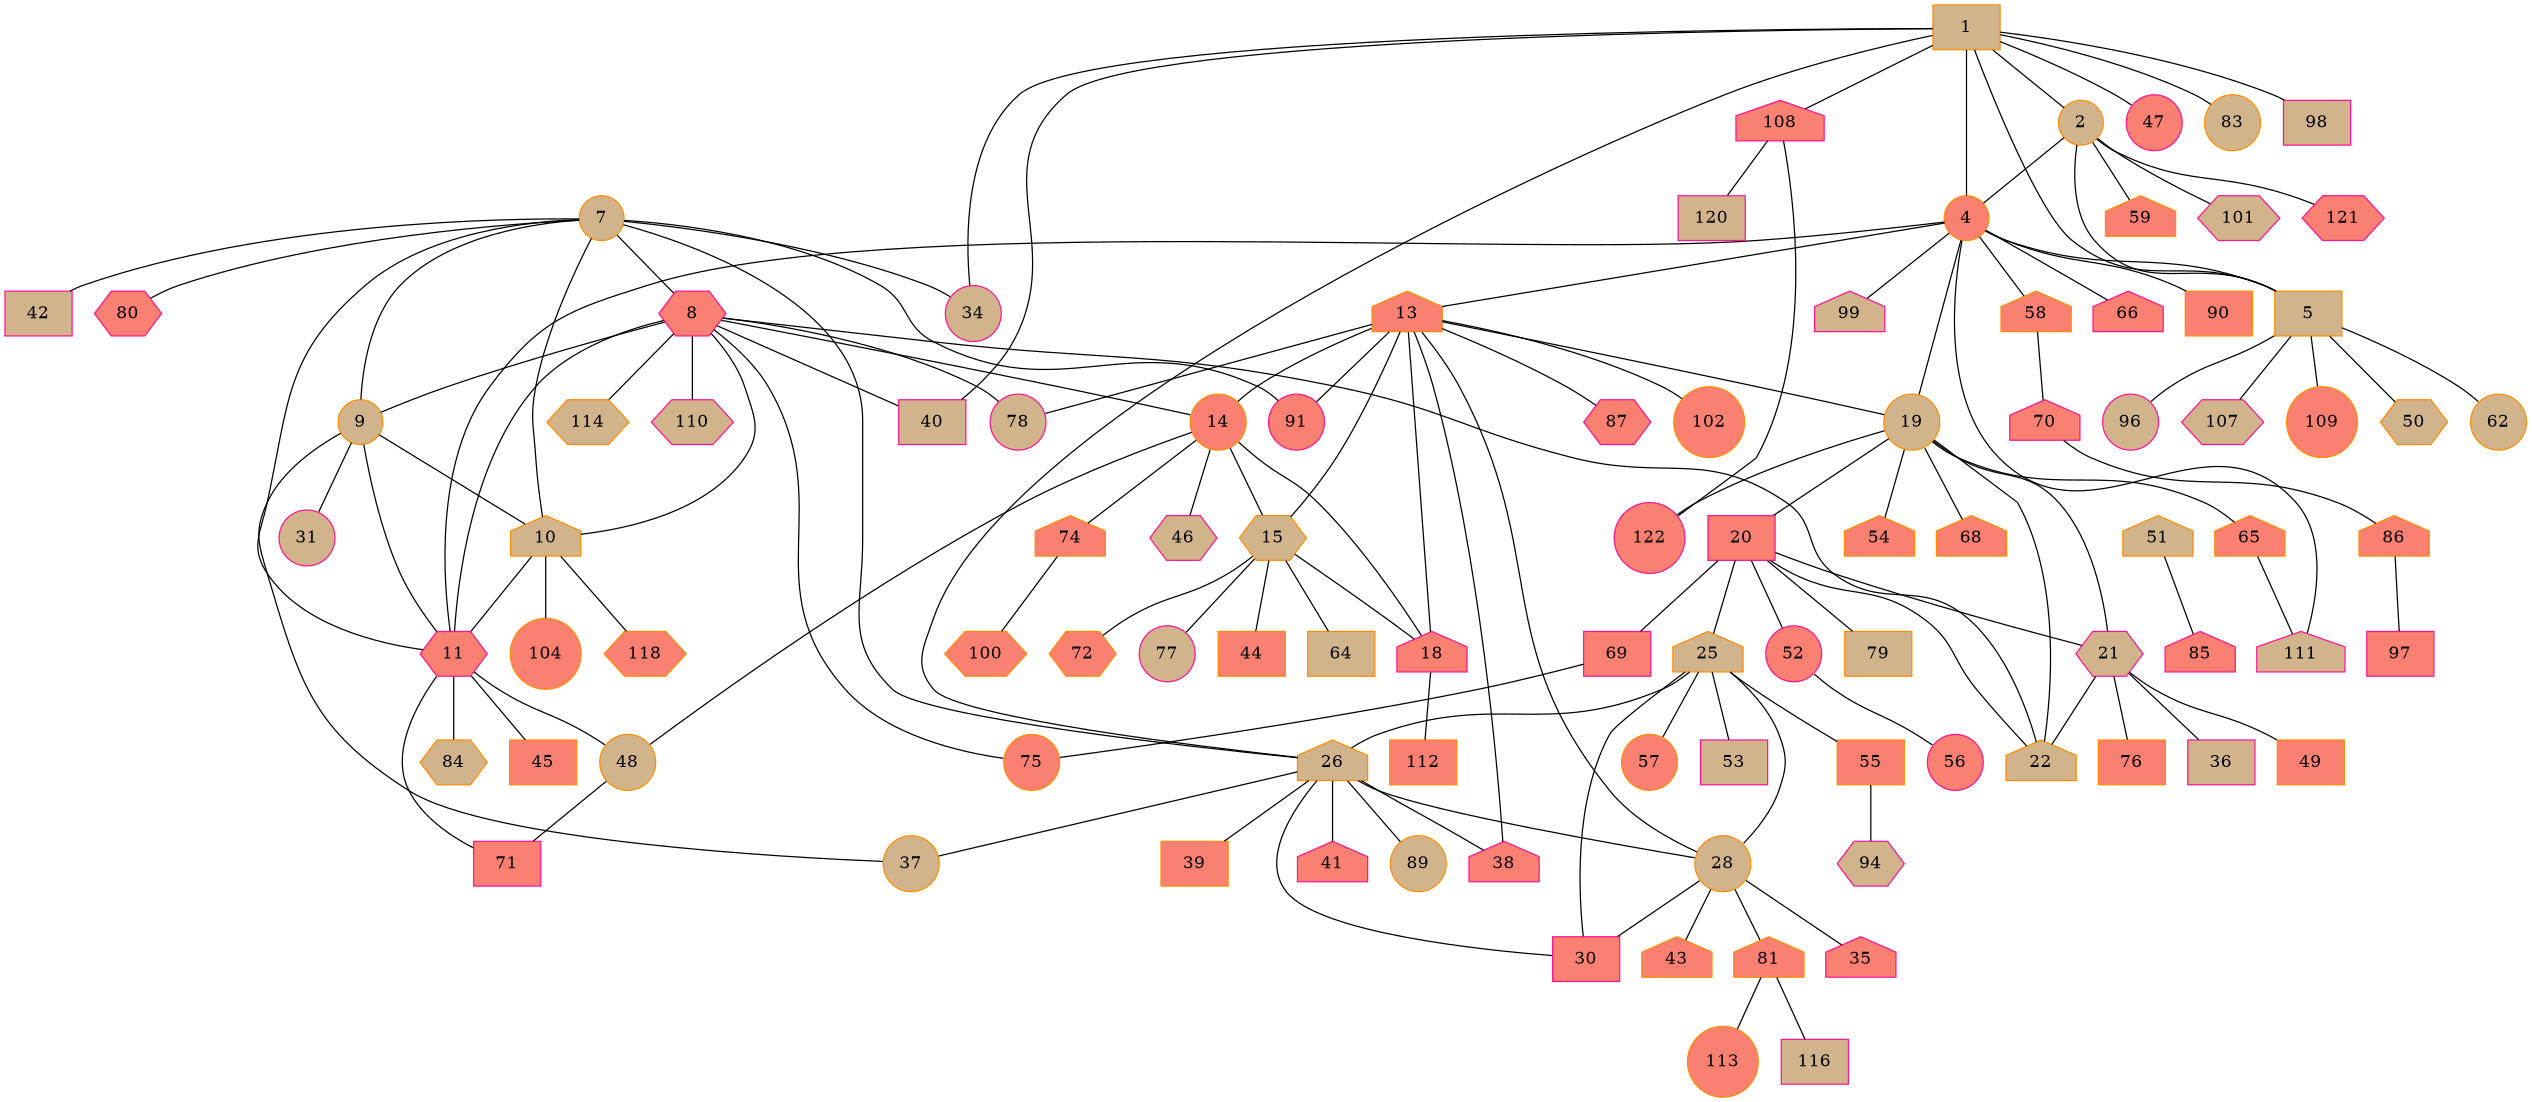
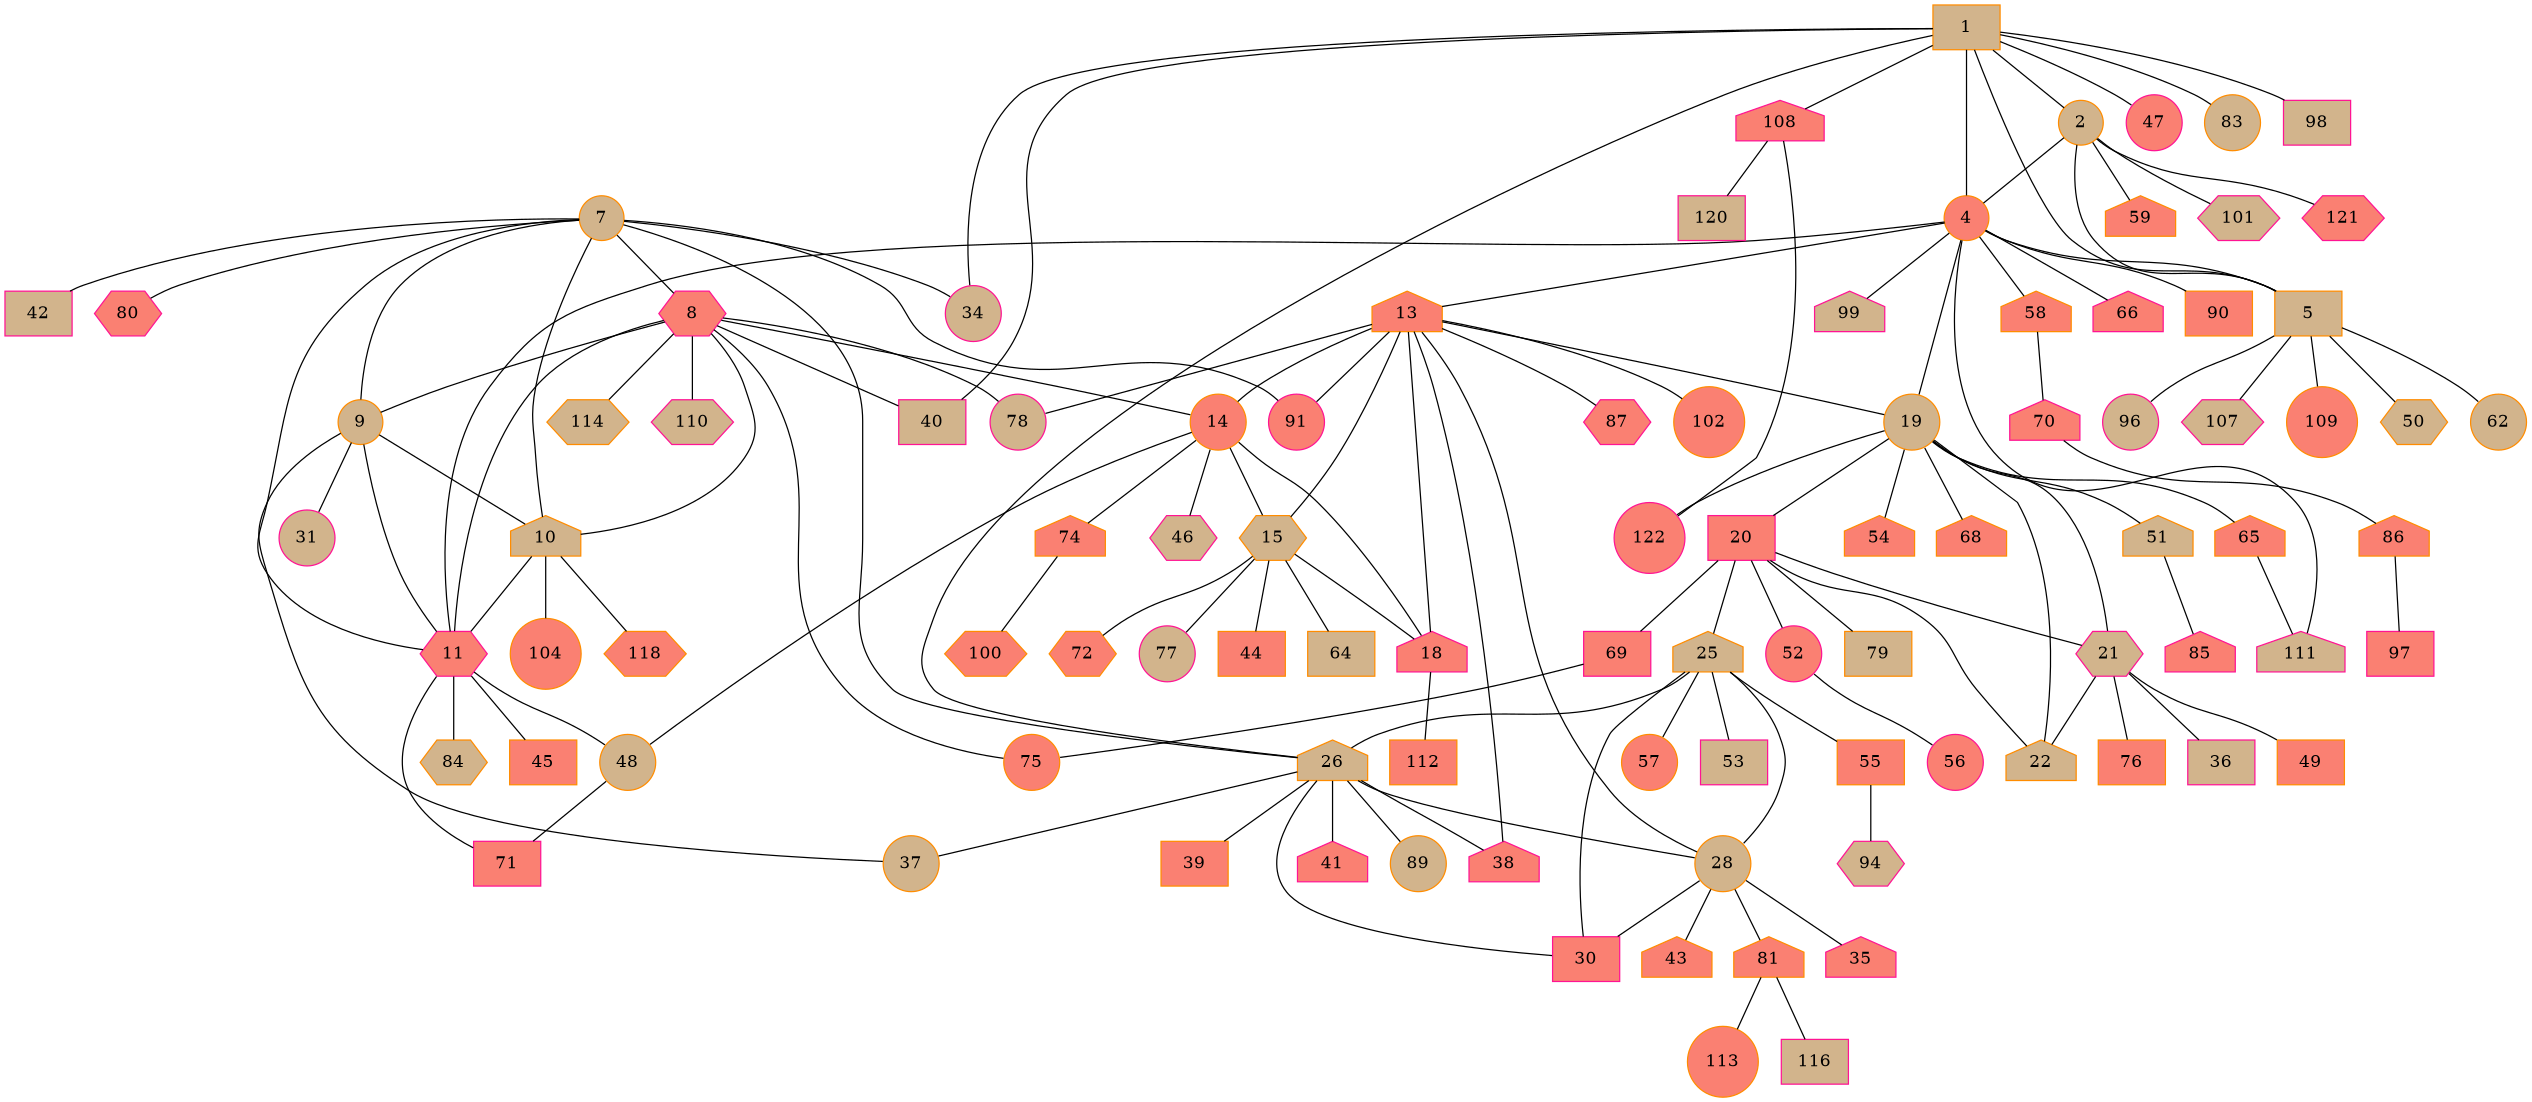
(1514, 441) -> none
none -> (2037, 482)
